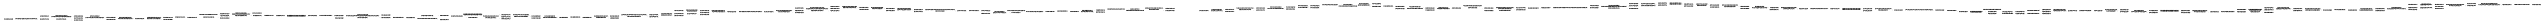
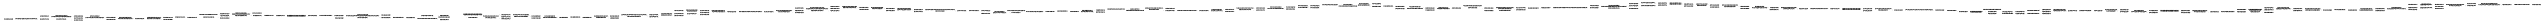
(1647, 4) -> (1648, 3)
none -> (1187, 11)
(457, 17) -> (441, 17)
